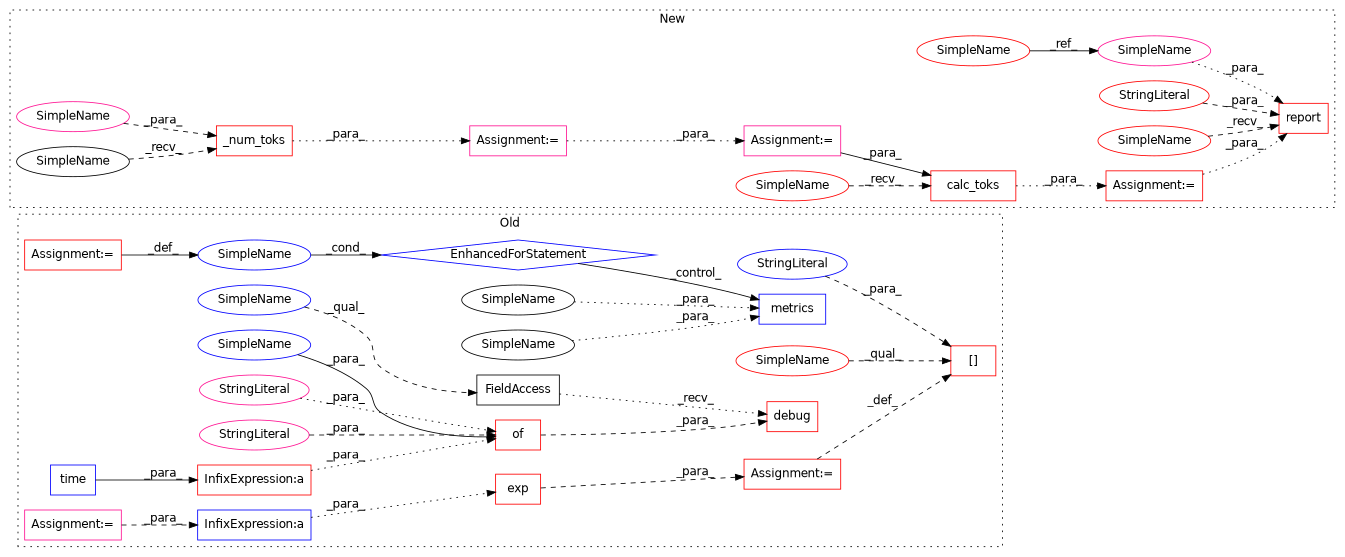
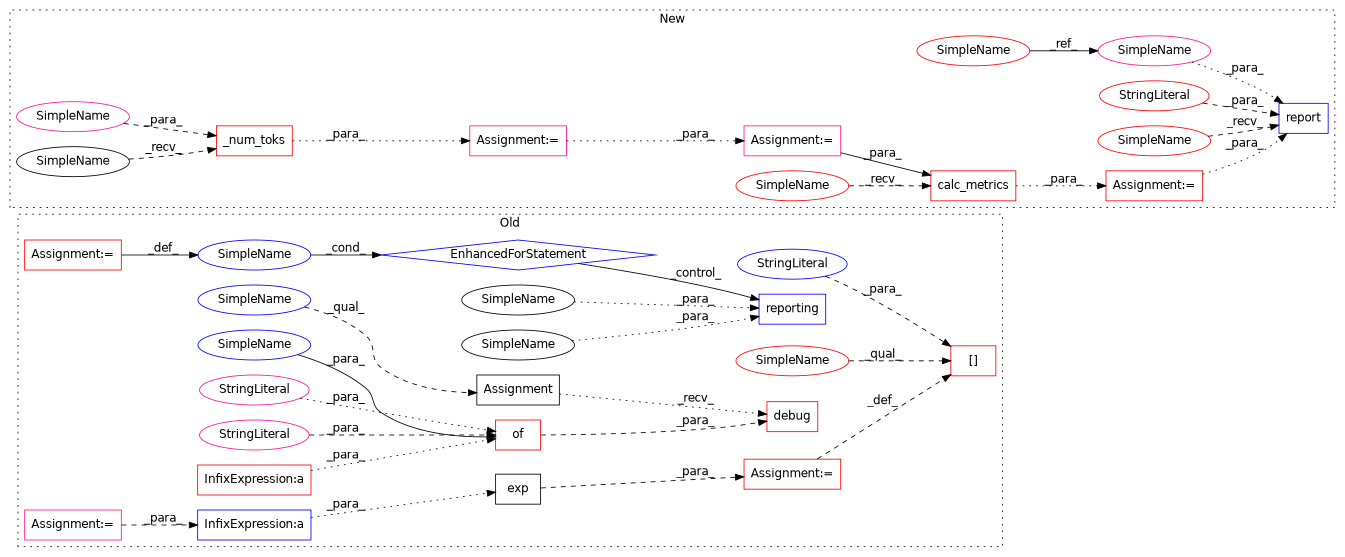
(1304, 118) -> (1304, 118)
(973, 186) -> (973, 186)
(792, 309) -> (792, 309)
(518, 390) -> (518, 390)
(73, 480) -> none
(518, 489) -> (518, 489)
